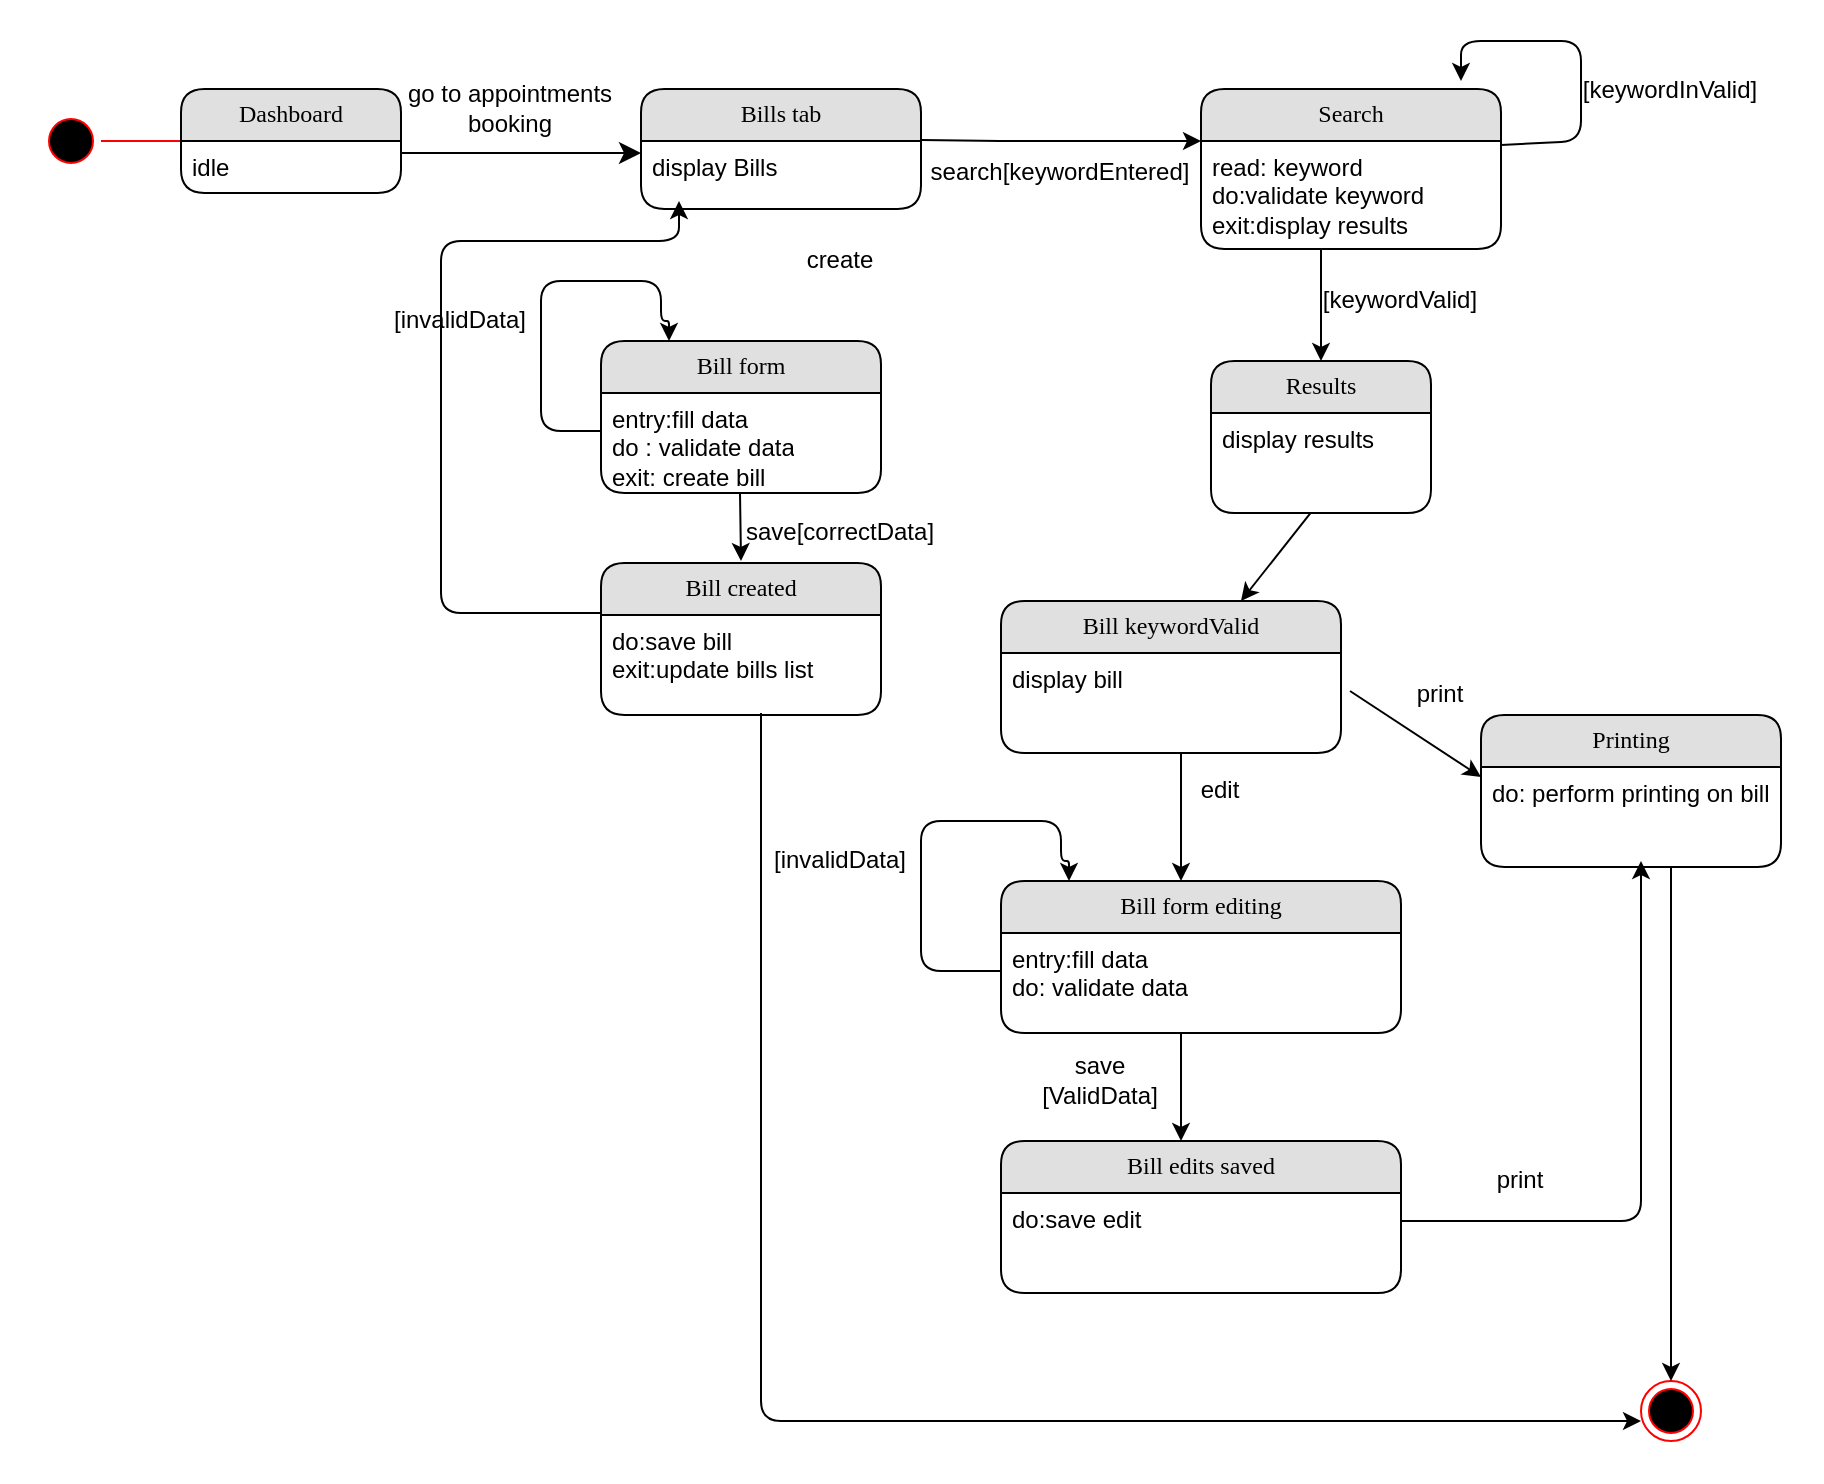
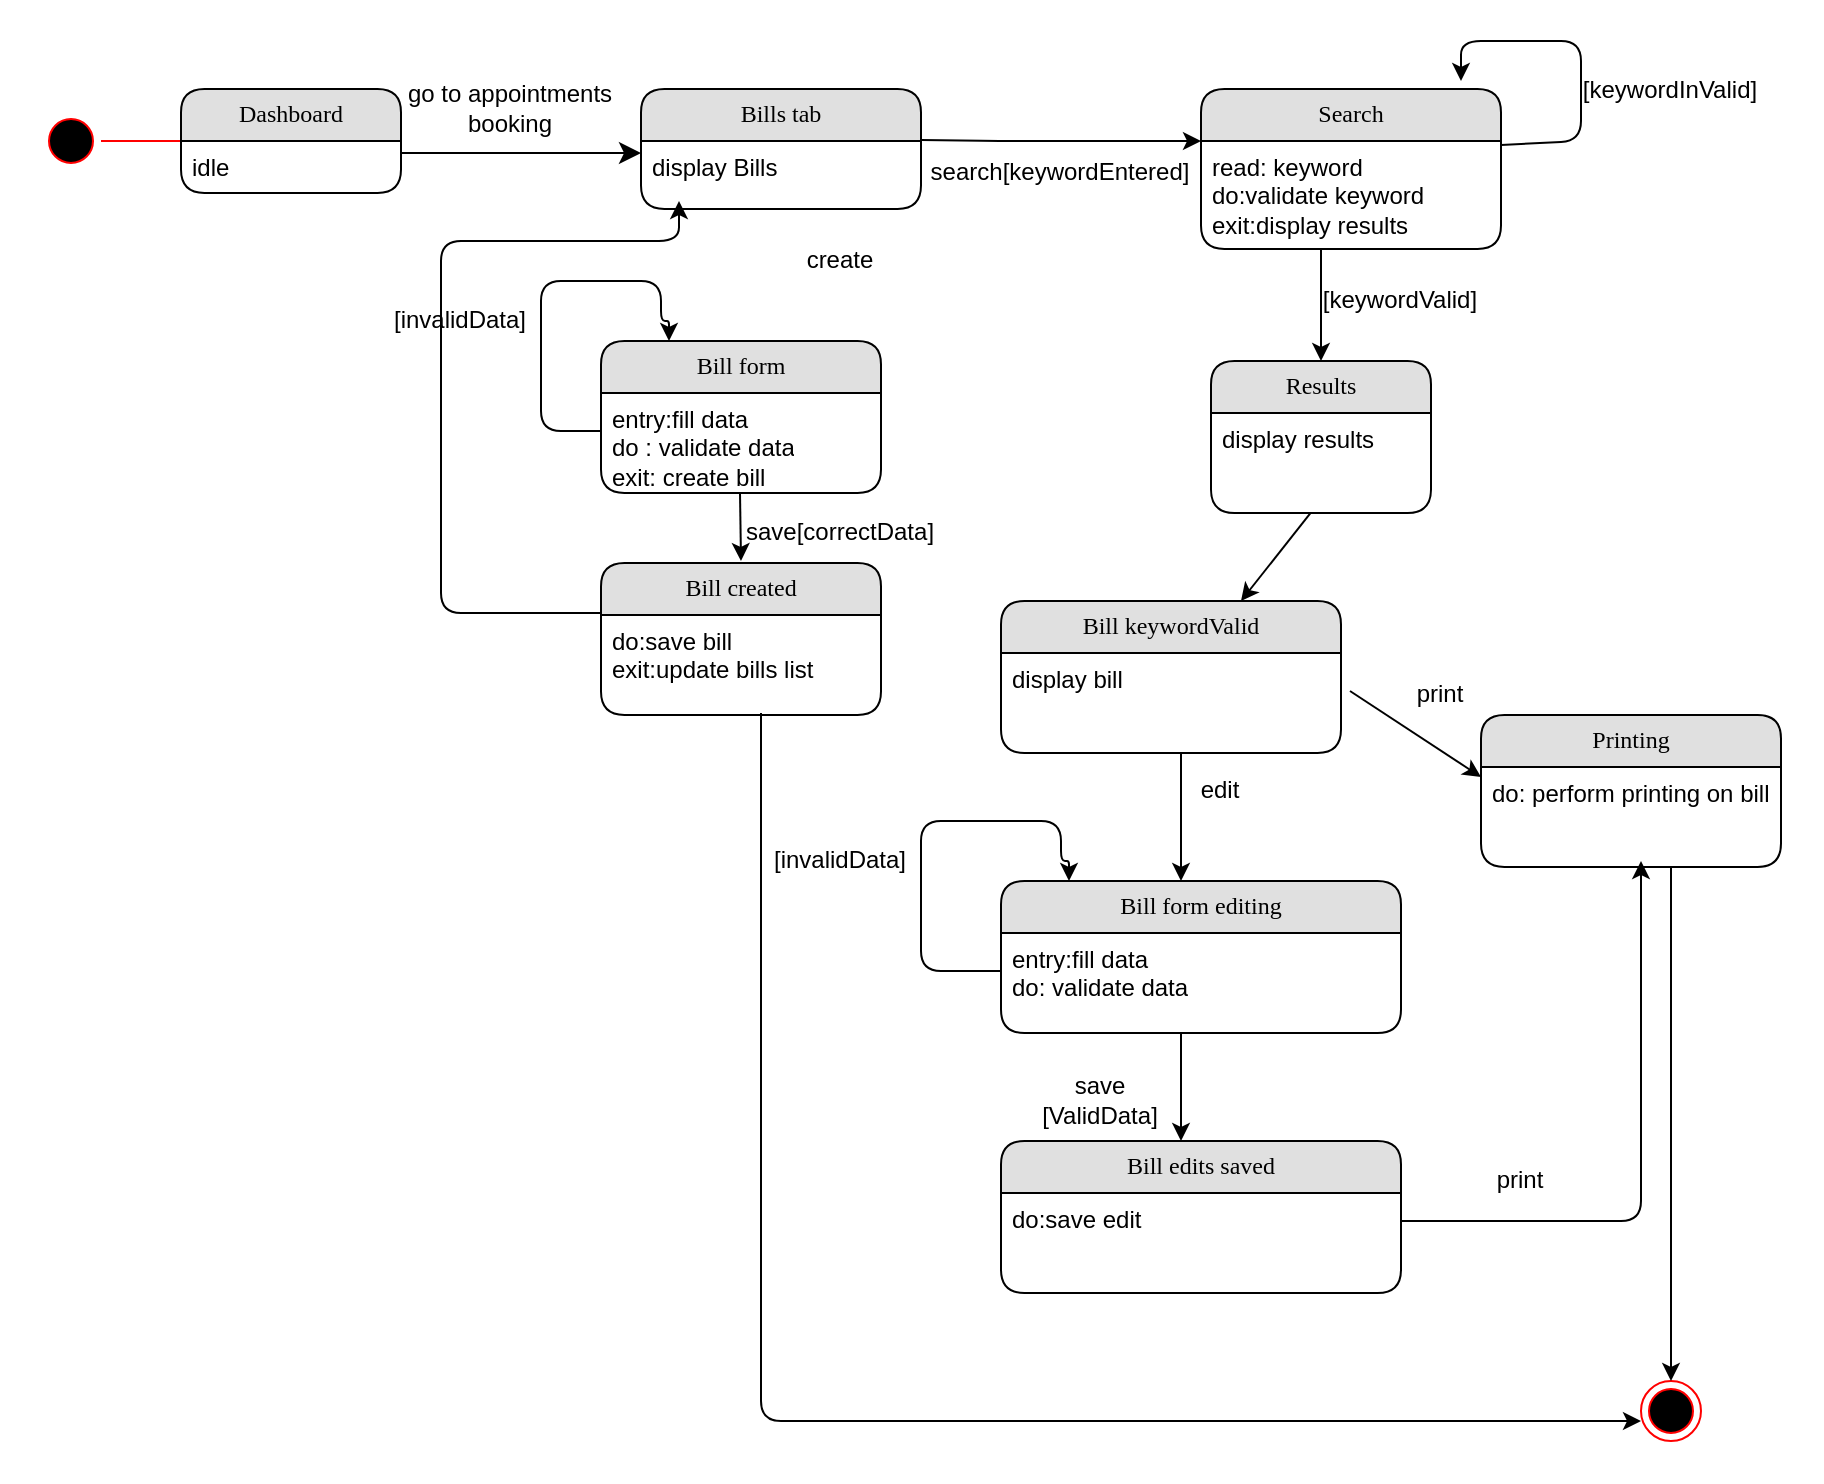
(1101, 1081) -> (1101, 1101)
